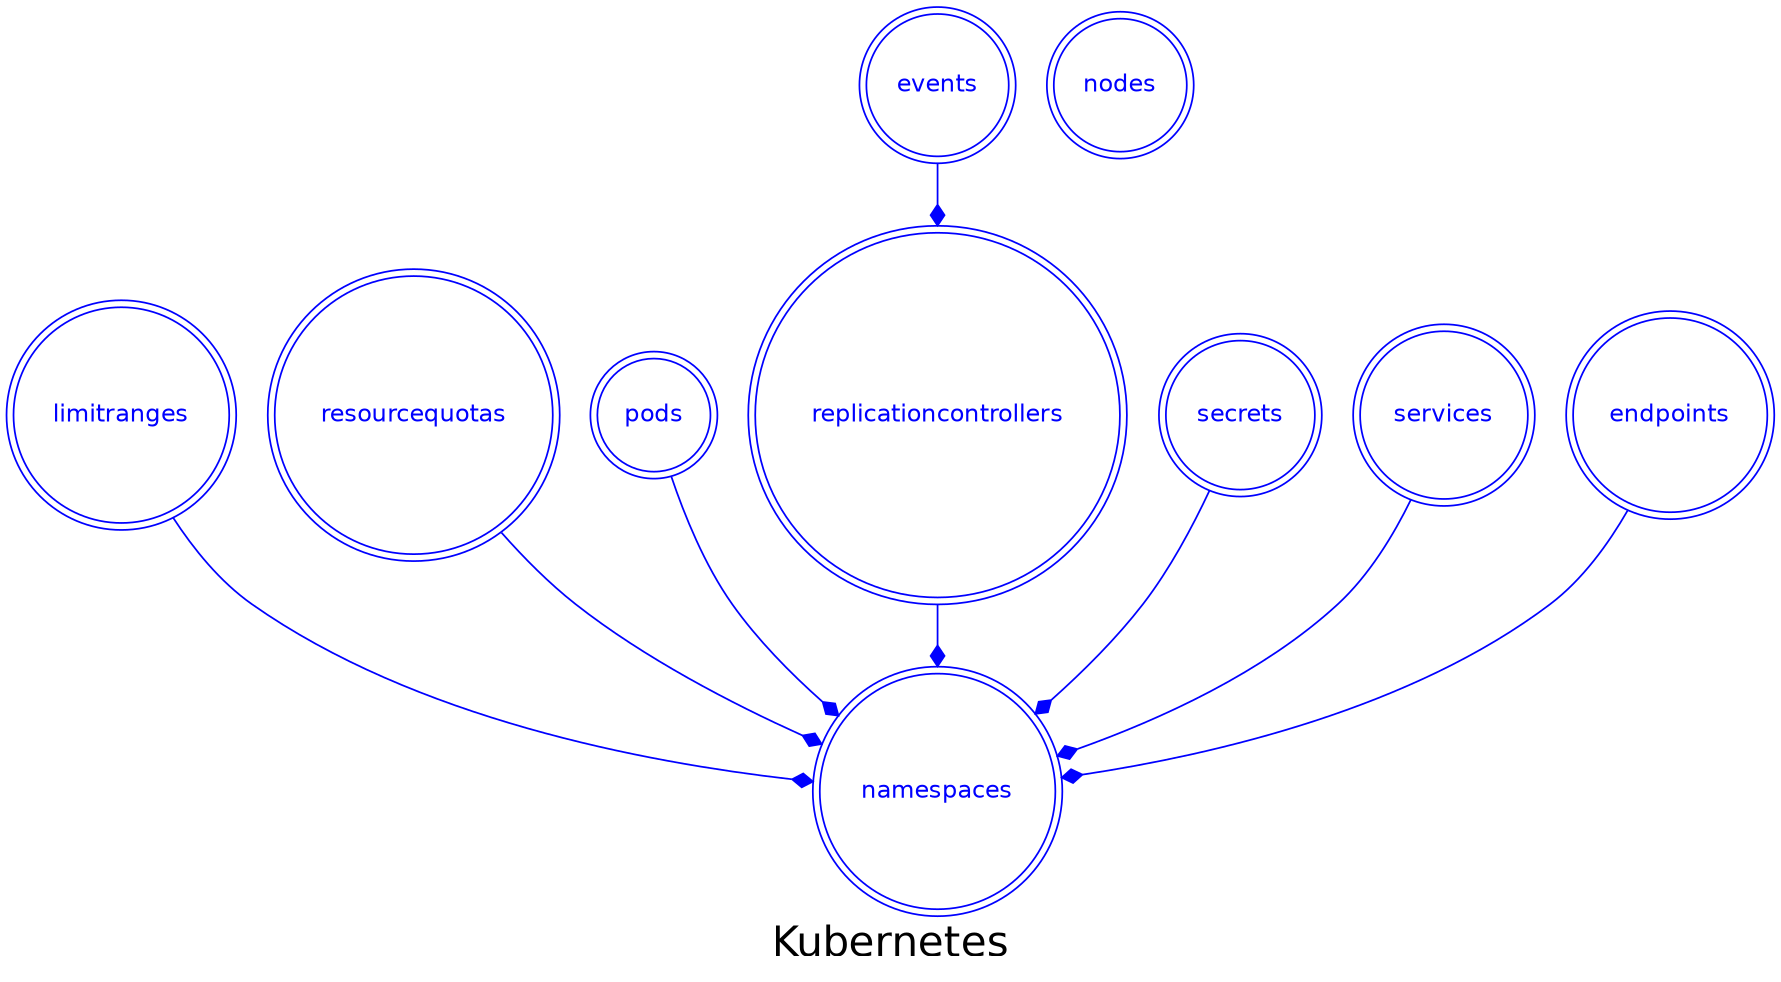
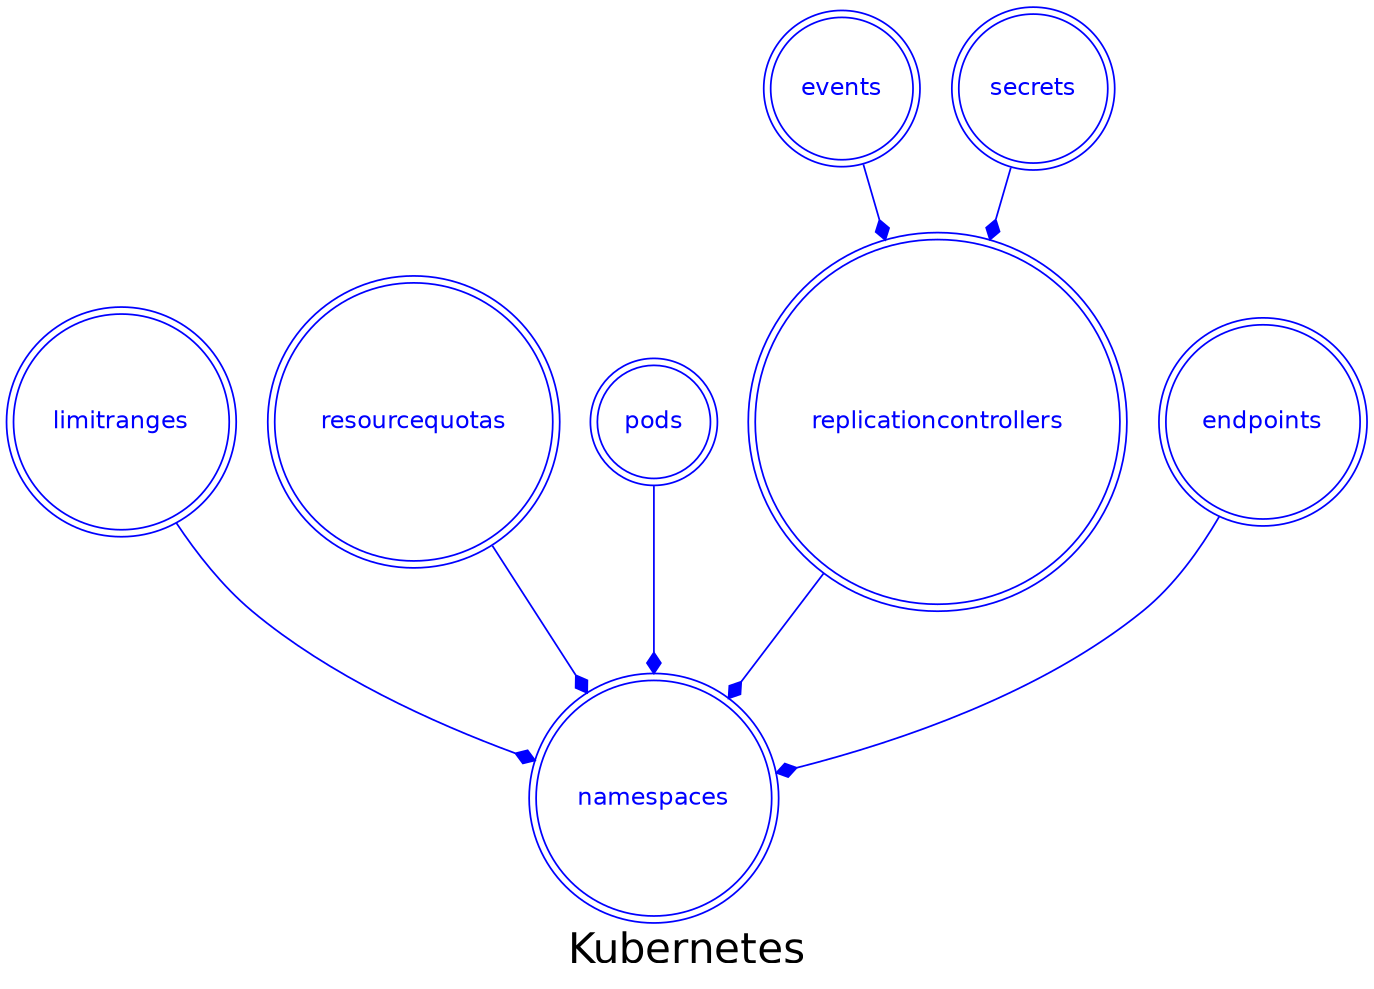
(1120, 85) -> none
(1444, 415) -> none
(1143, 604) -> (1003, 193)
